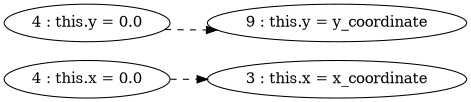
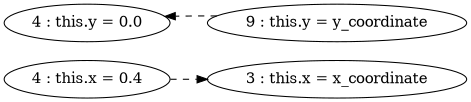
(185, 30) -> (196, 16)
(87, 79) -> (87, 79)
